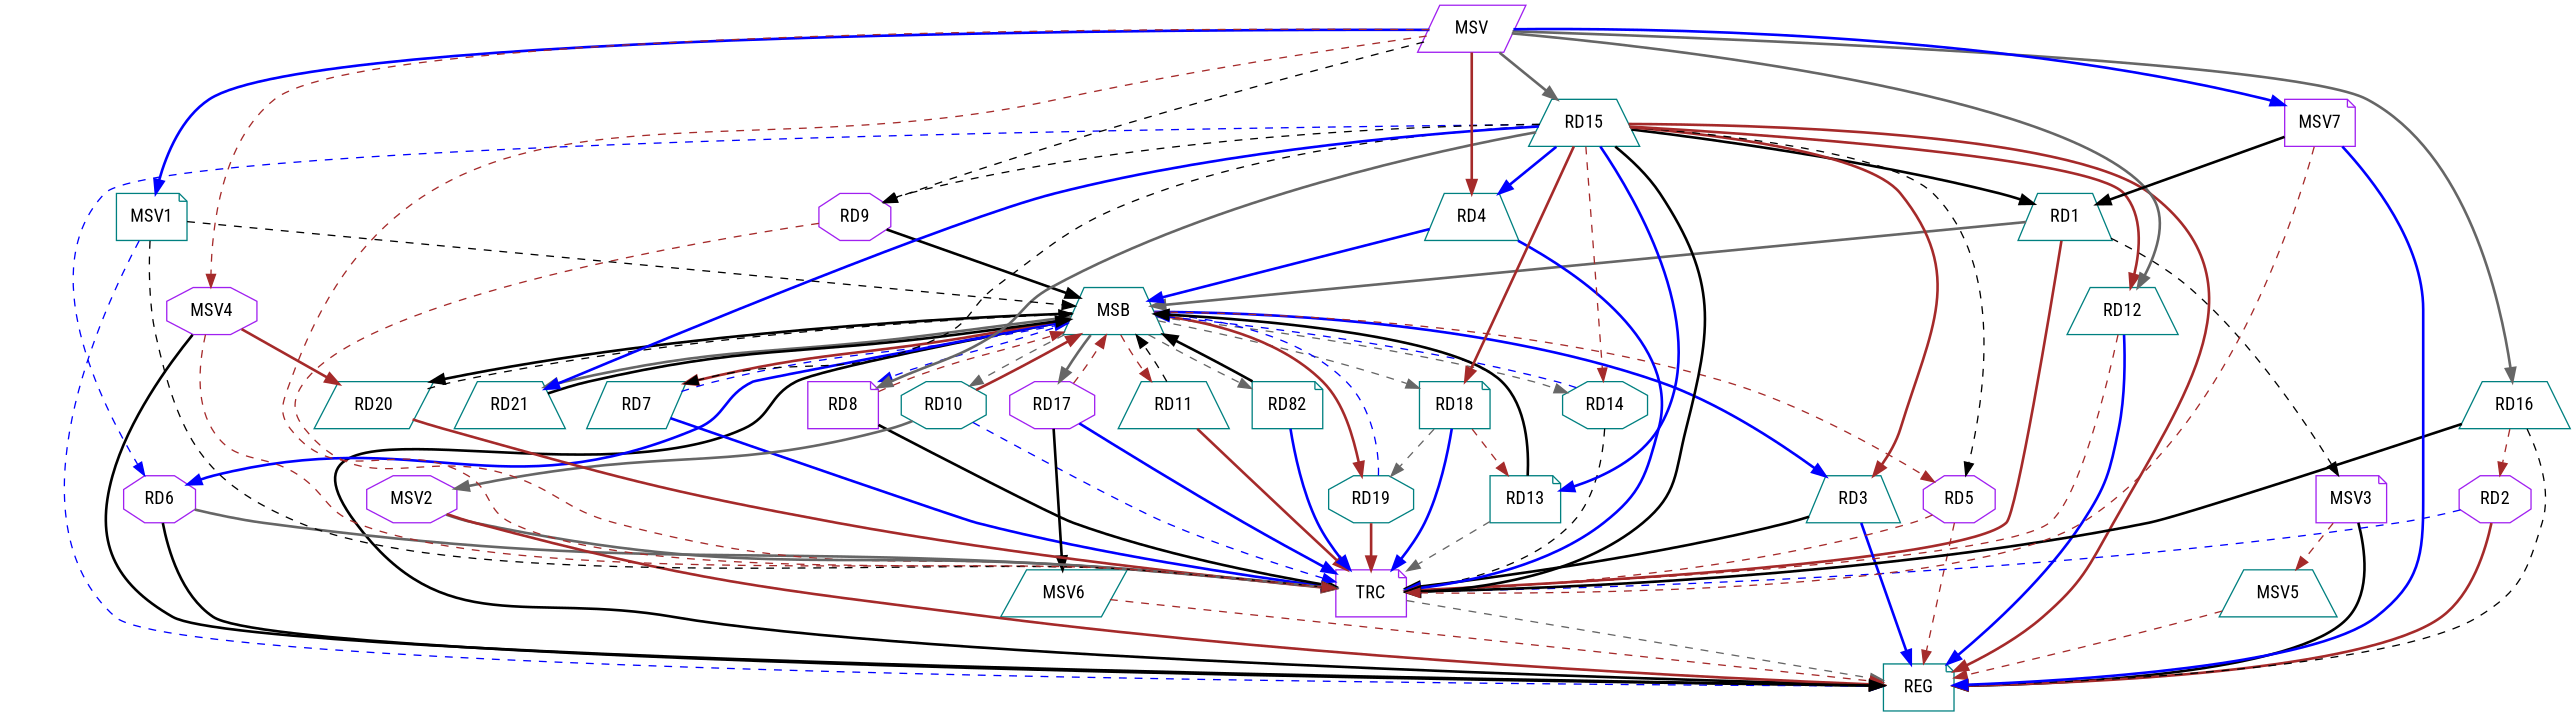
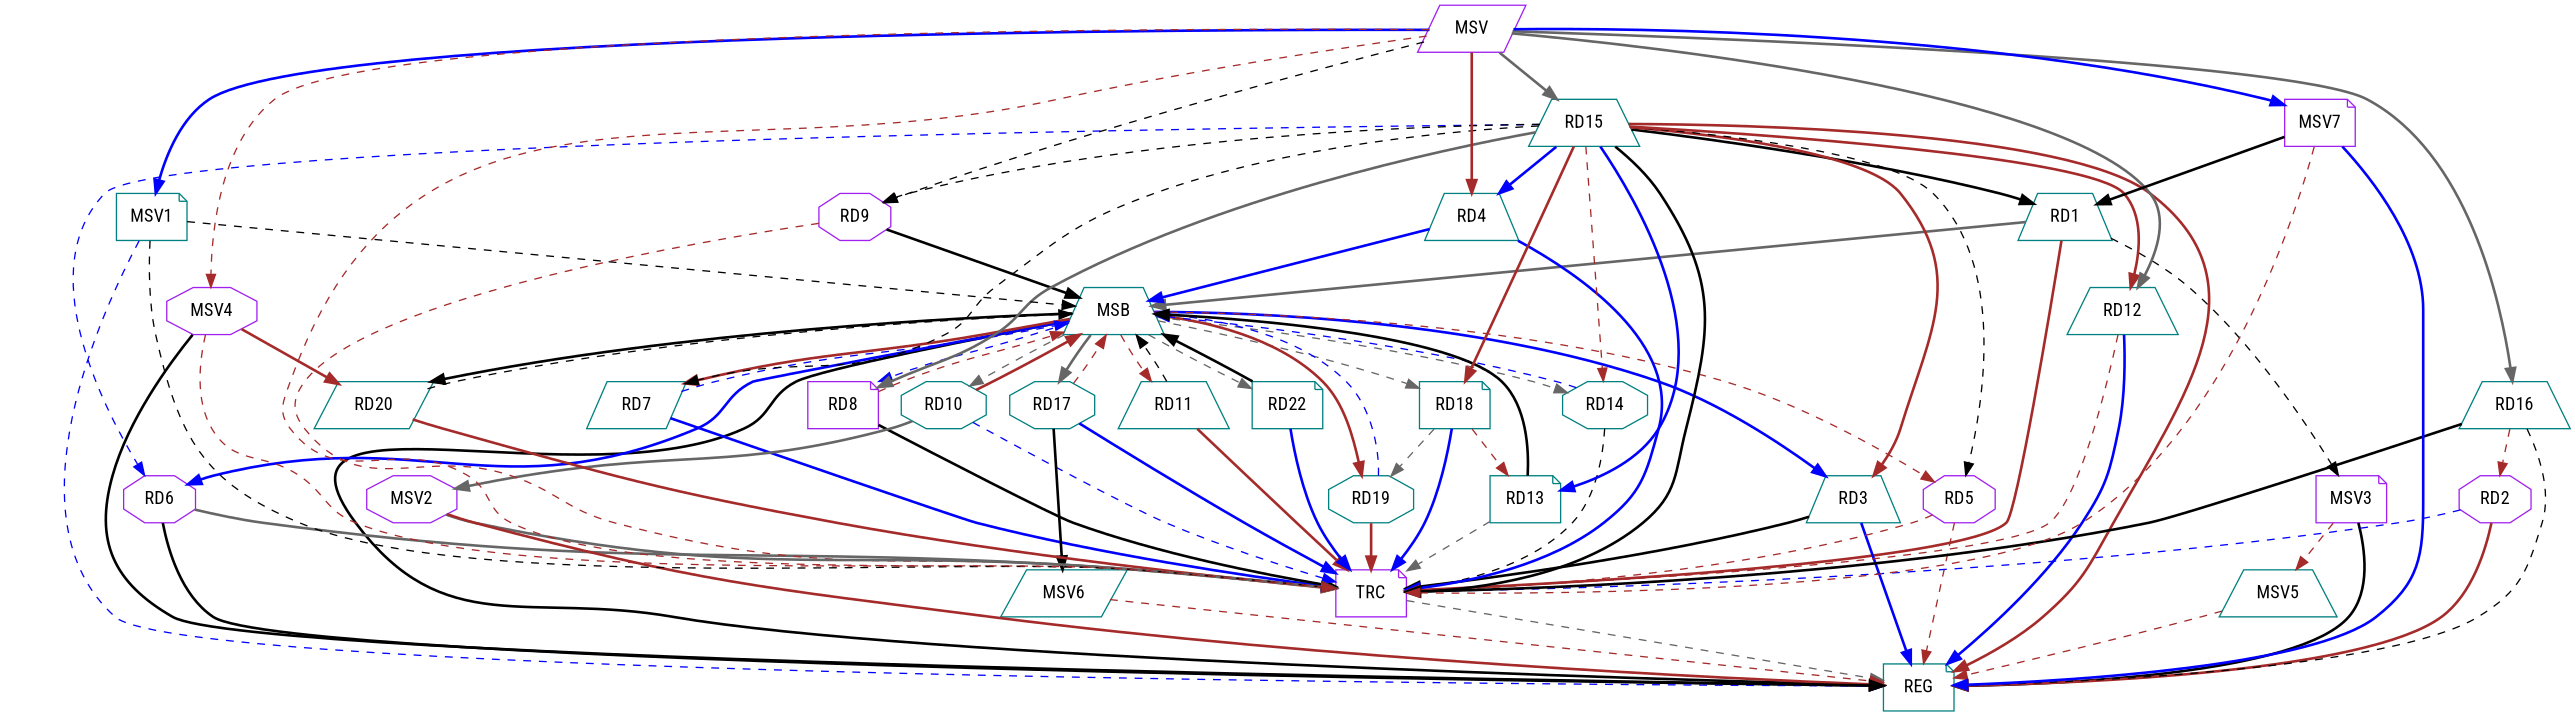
(510, 405) -> none
(1052, 405) -> (1052, 405)
(1287, 405) -> (1287, 405)
